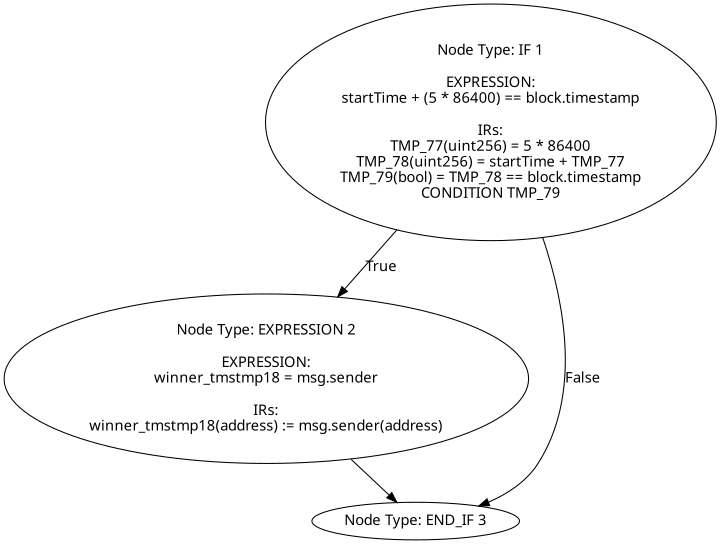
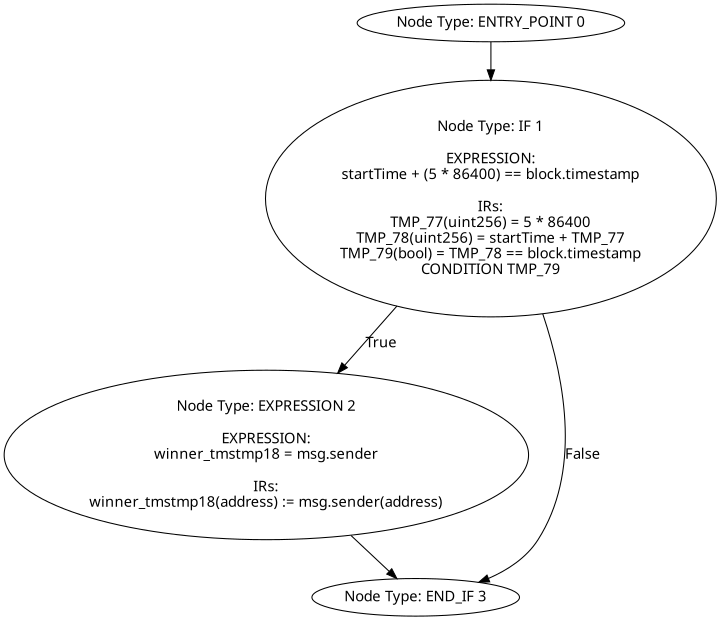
none -> (491, 23)
